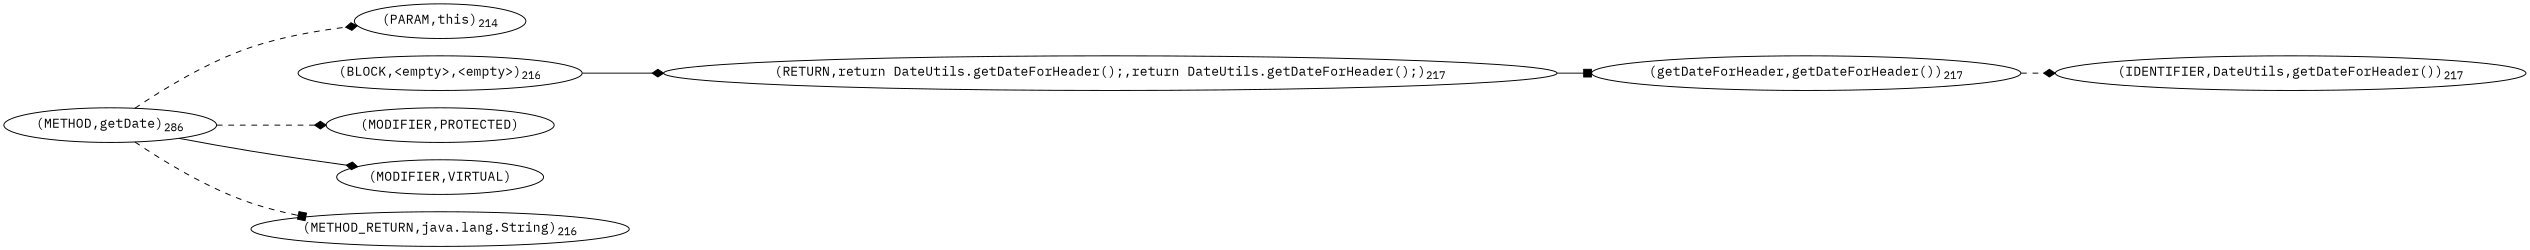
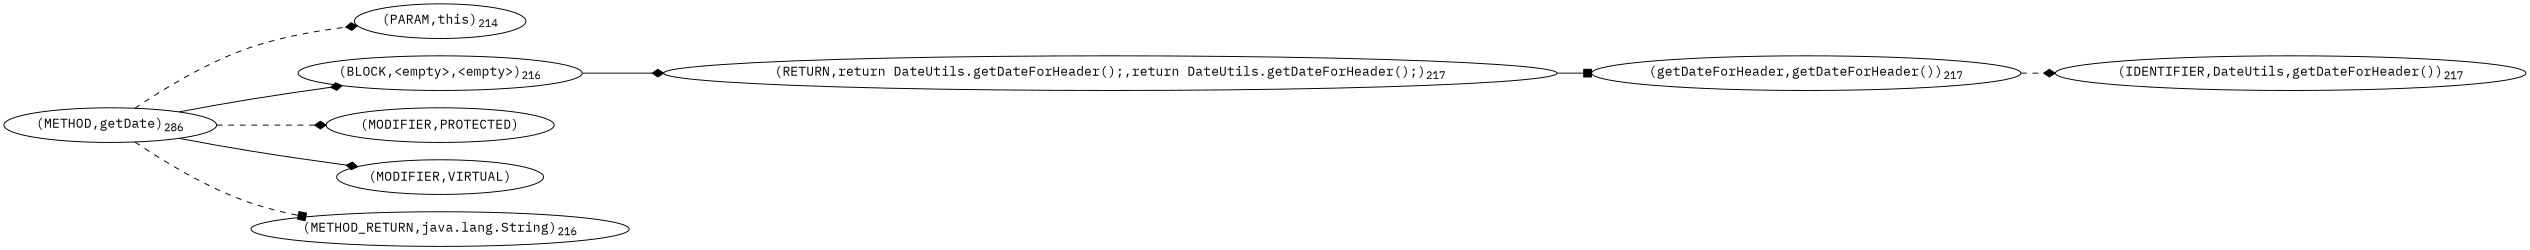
none -> (254, 99)
